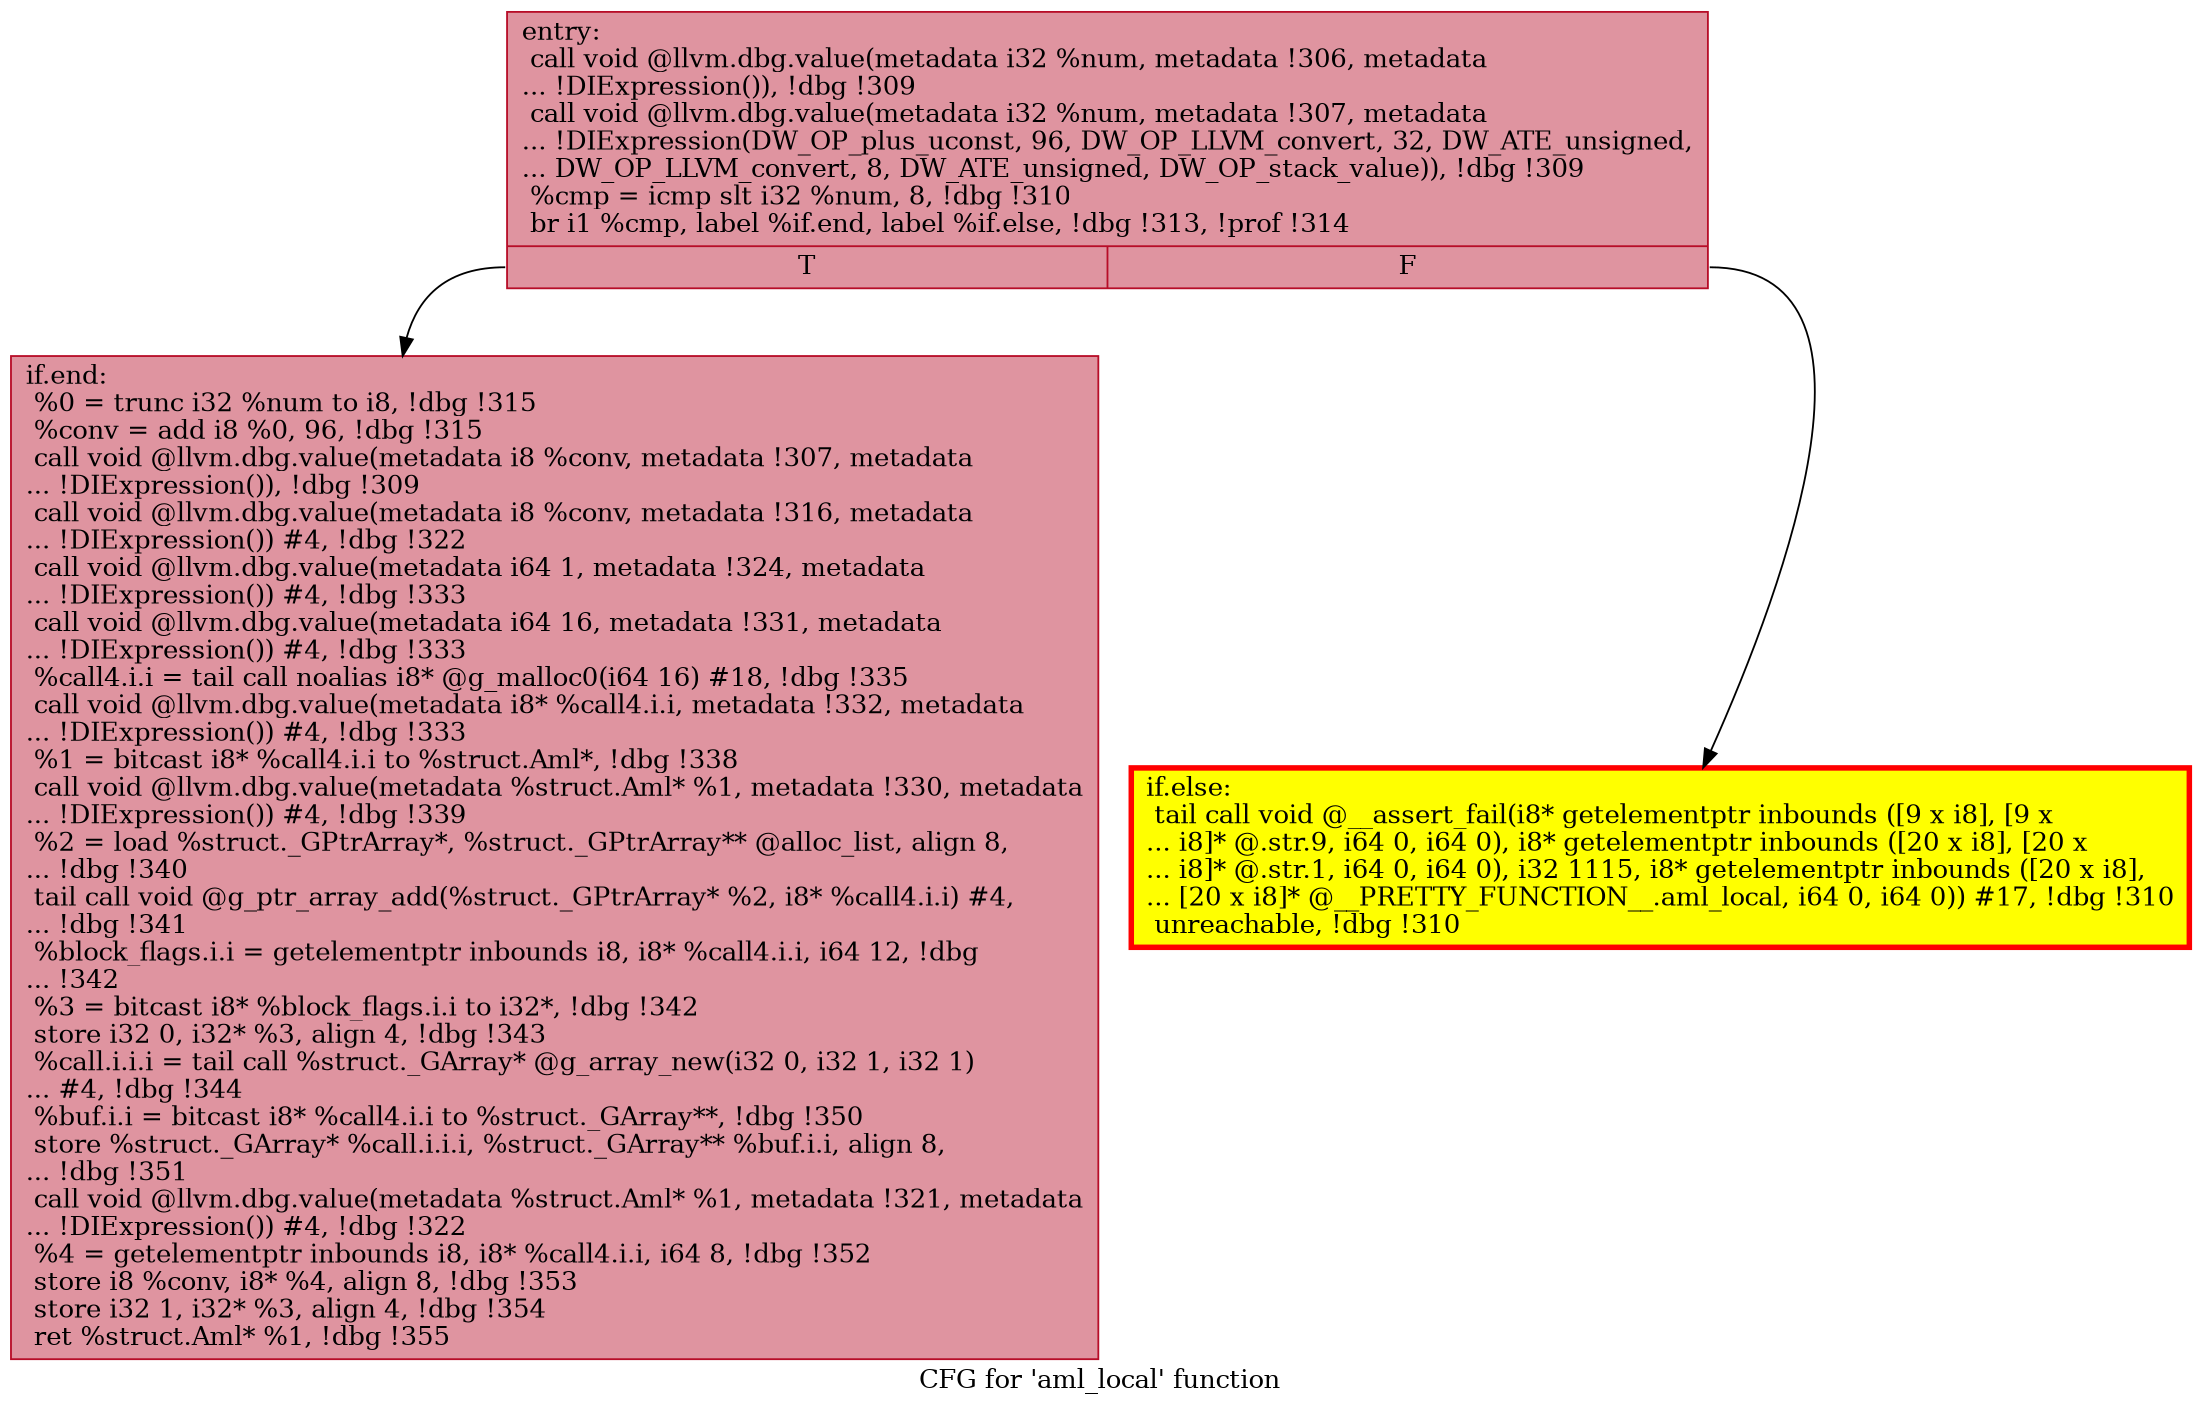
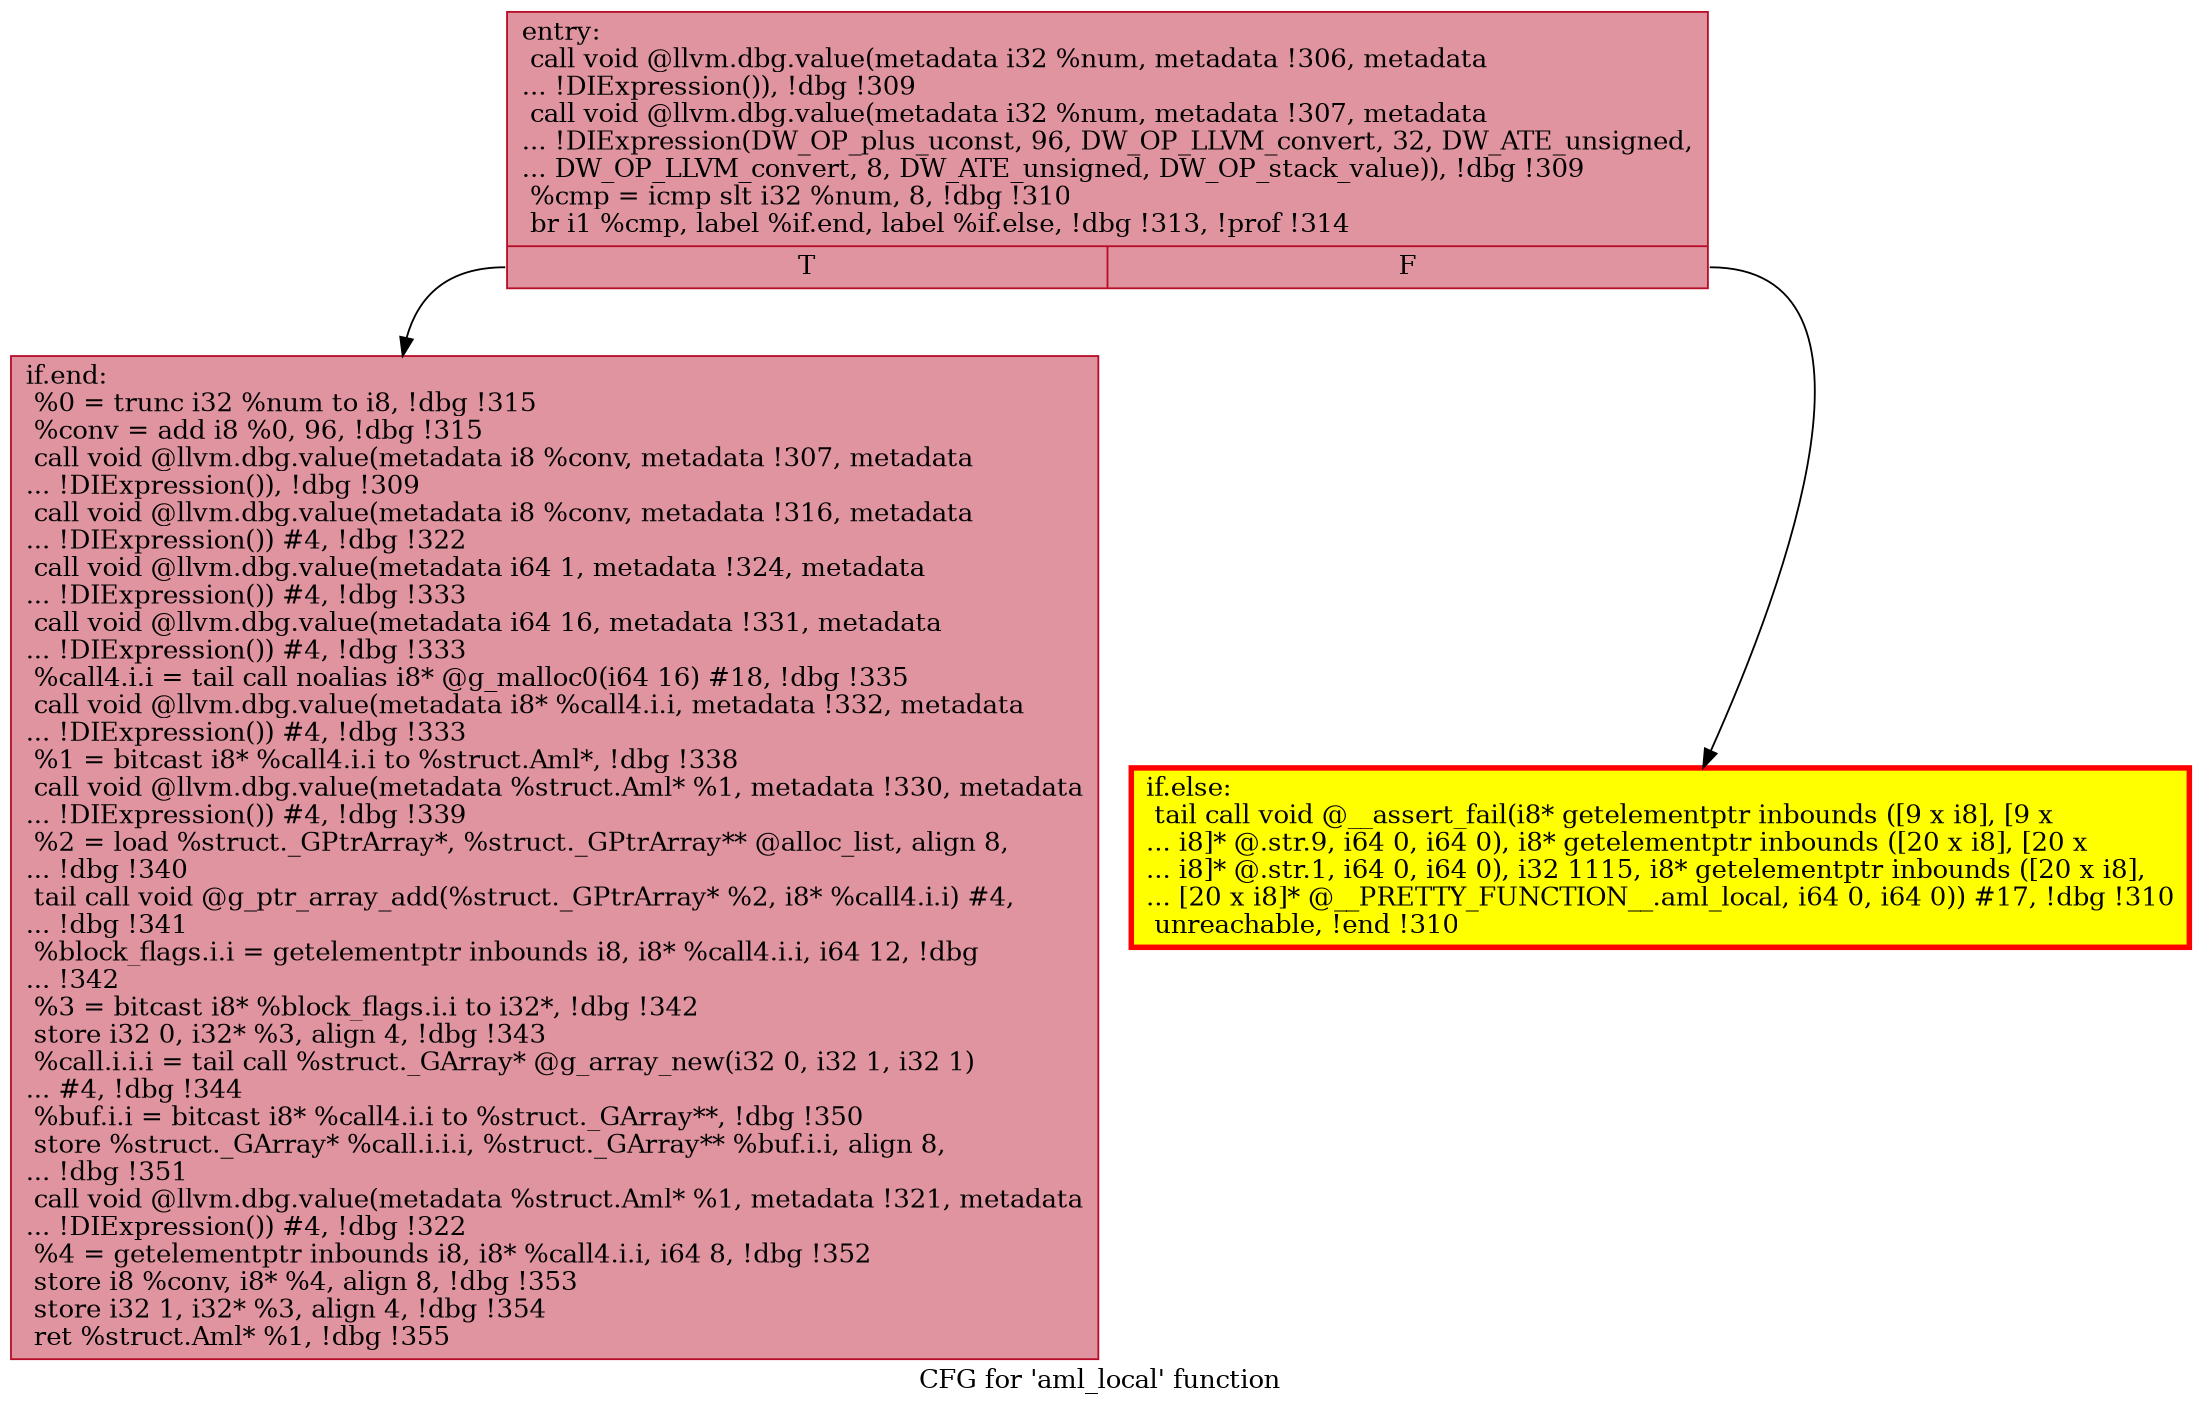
(1303, 925) -> (1303, 925)
